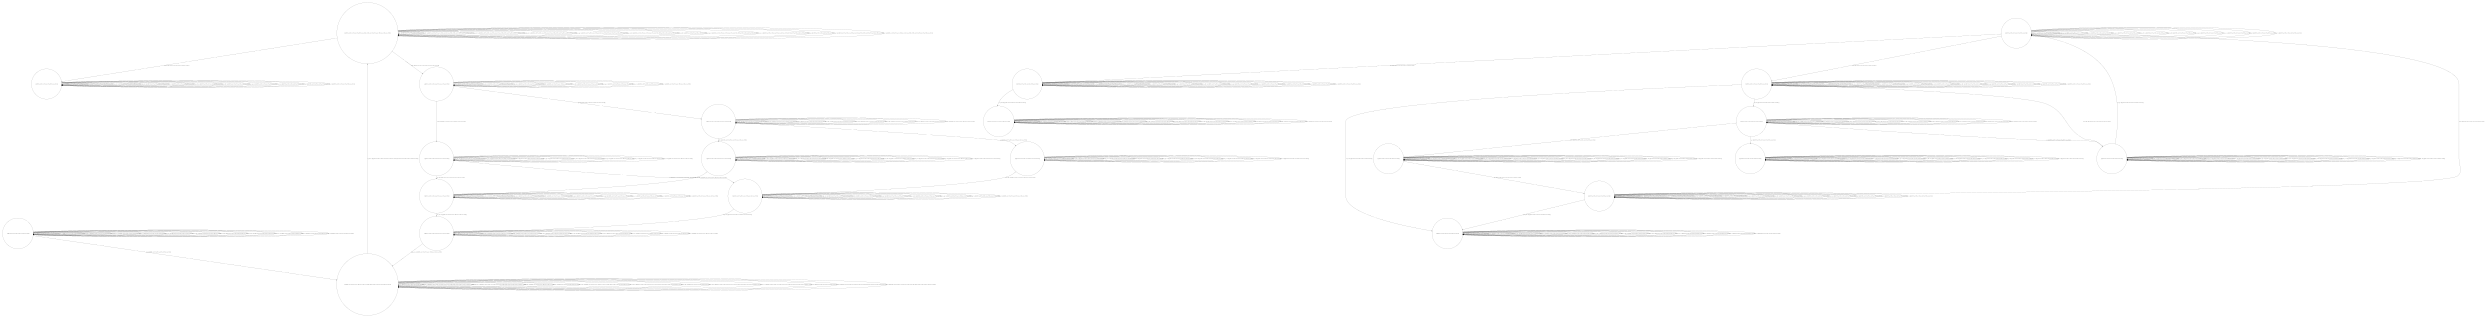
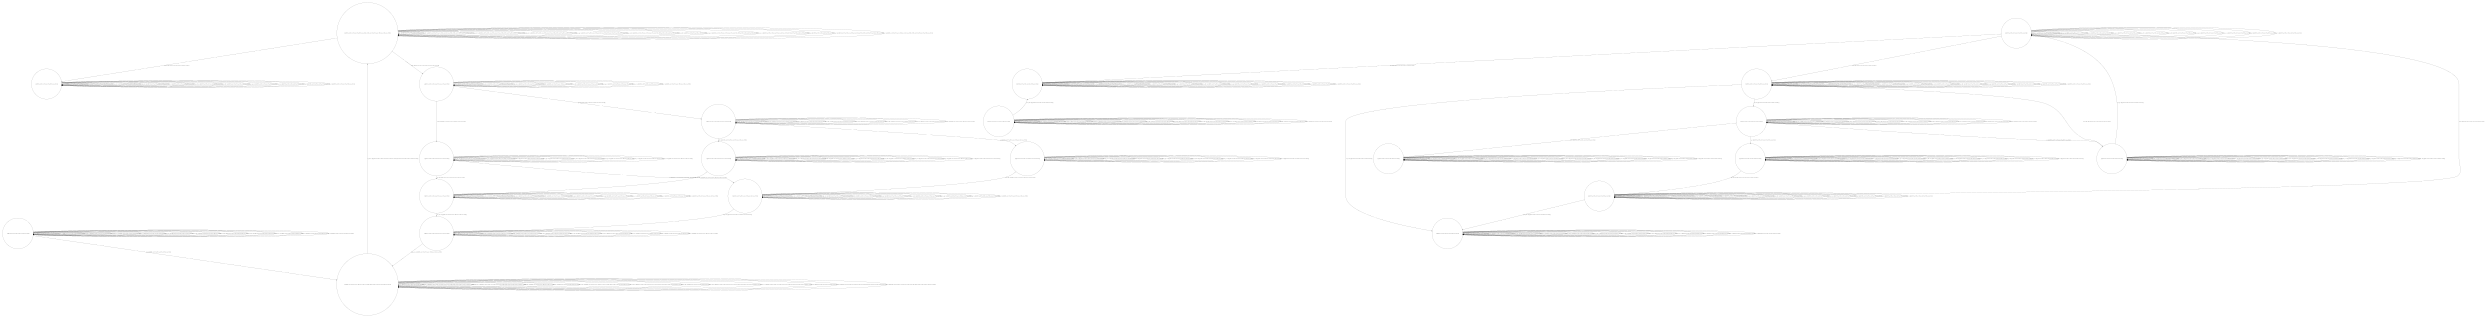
(1004, 96) -> (1021, 109)
(1494, 177) -> (1680, 189)
